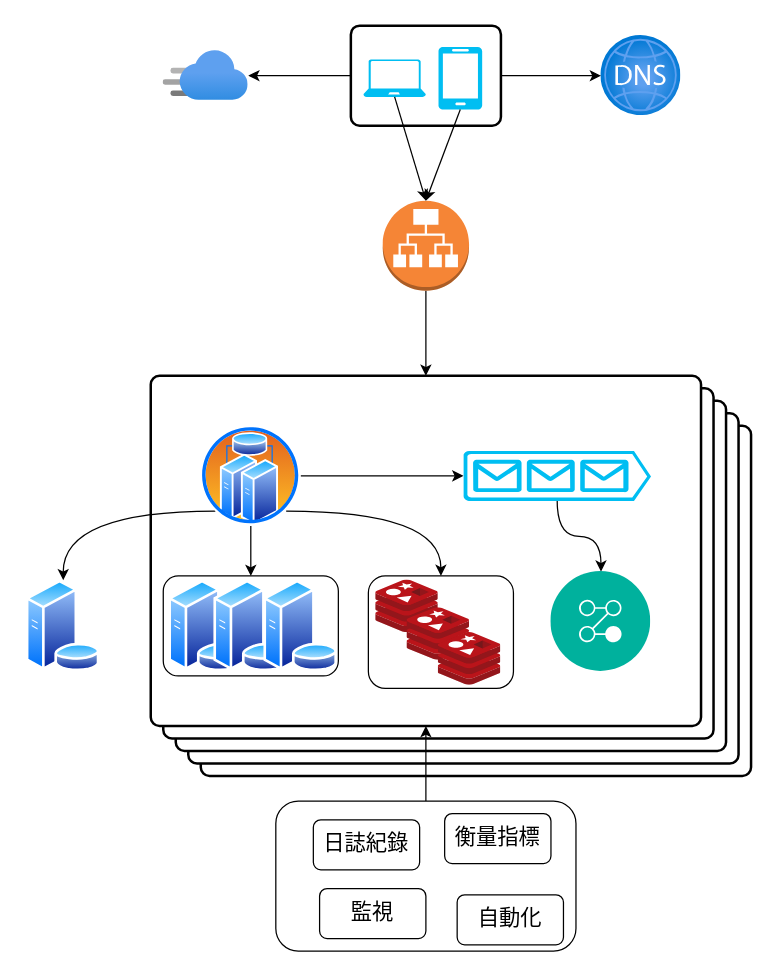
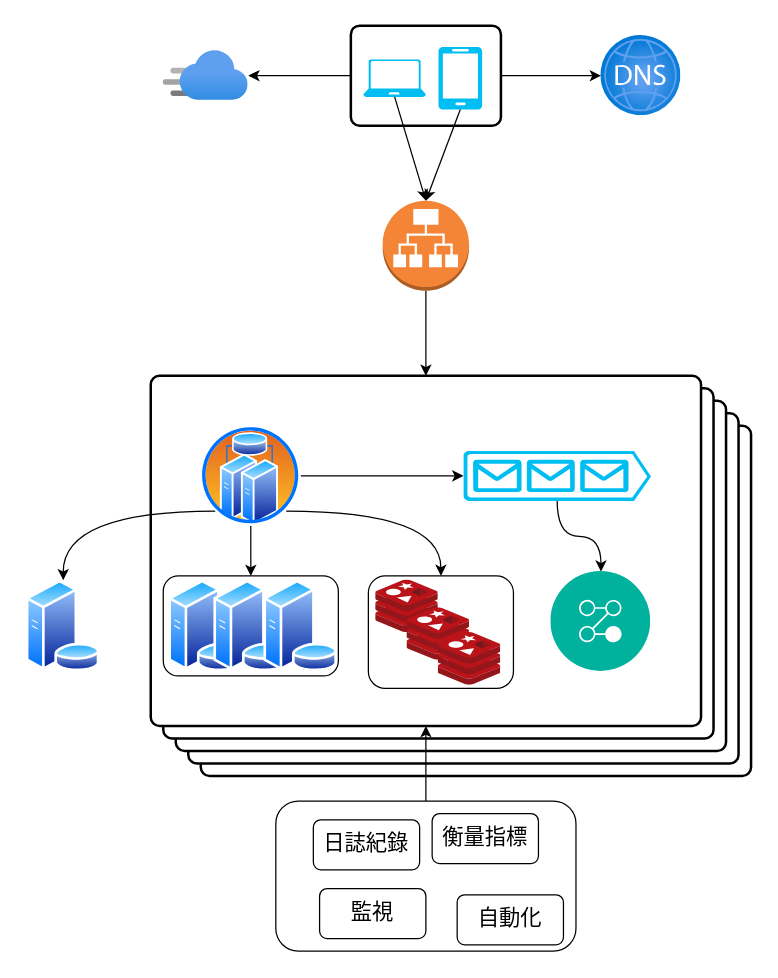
(498, 838) -> (485, 838)
